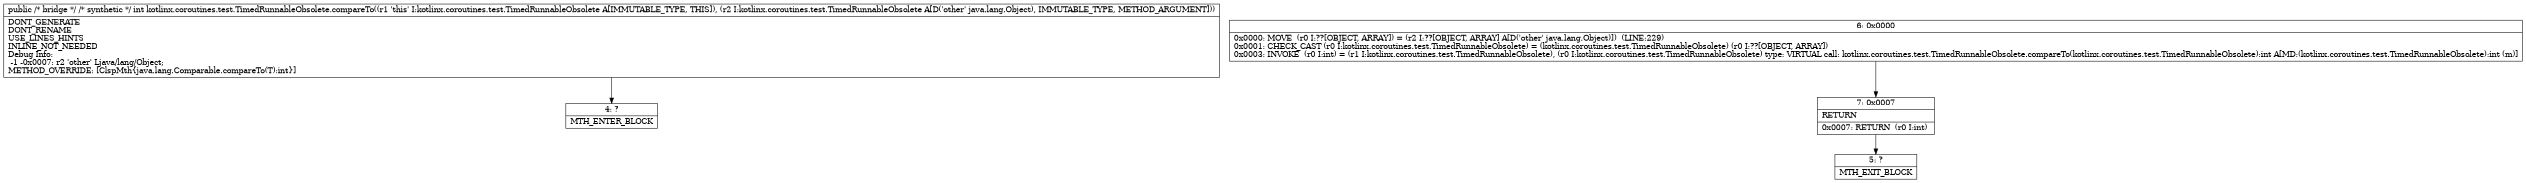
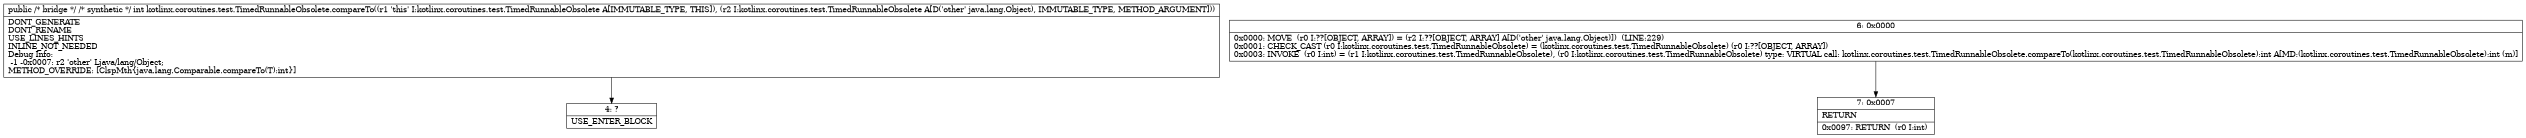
(612, 122) -> (612, 122)
(1876, 128) -> (1876, 128)
(1876, 167) -> none
